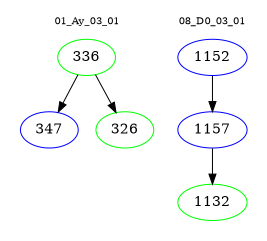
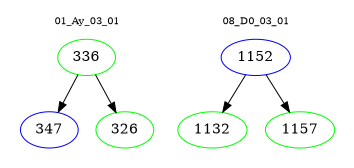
(212, 130) -> (300, 130)
(212, 161) -> (237, 89)
